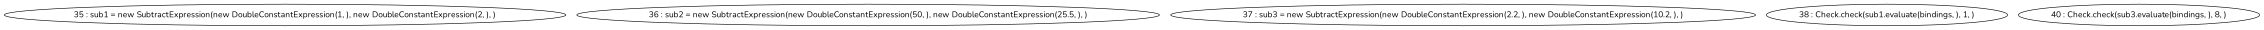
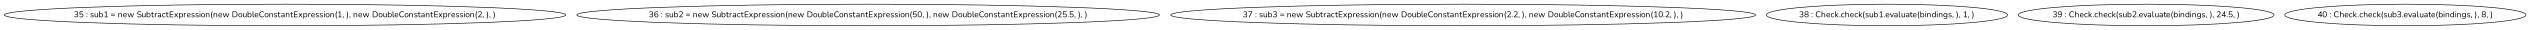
none -> (2146, 15)
